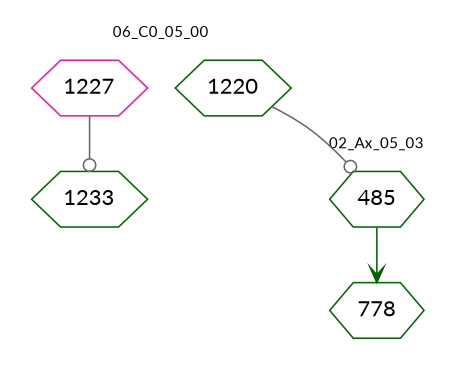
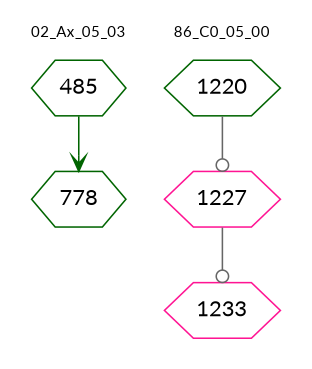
(161, 33) -> (222, 33)
(326, 143) -> (222, 138)
(90, 199) -> (222, 310)
